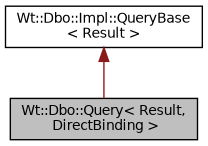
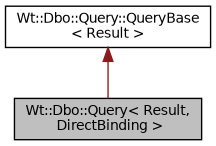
(104, 27) -> (108, 27)
